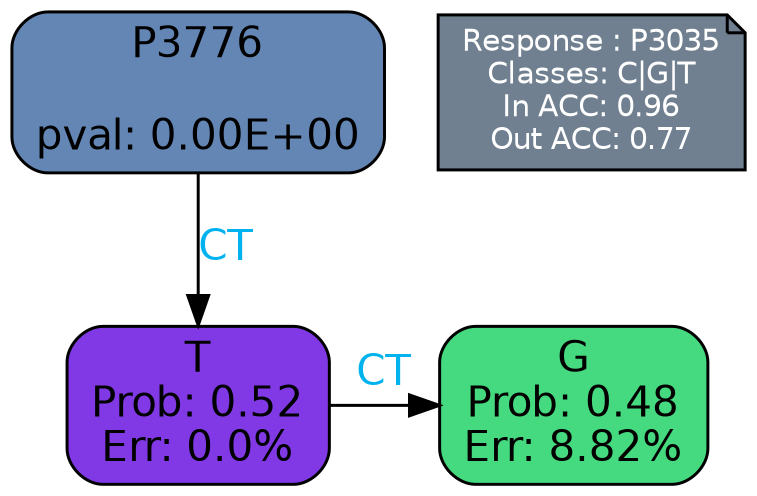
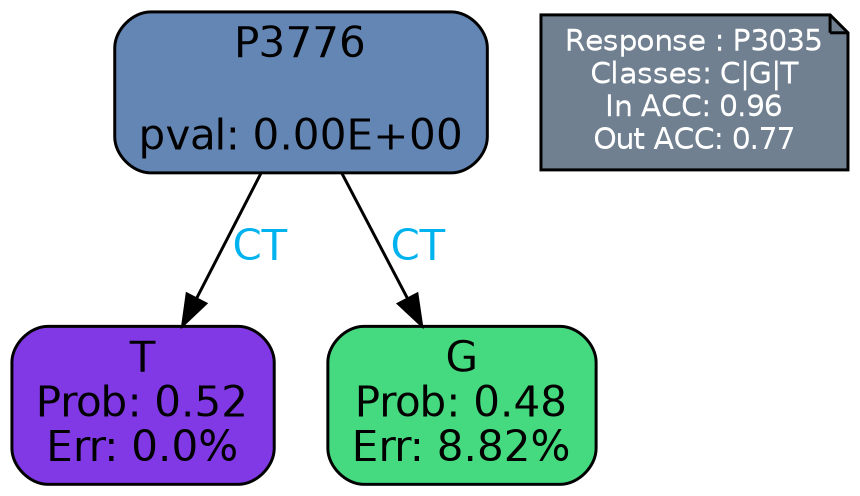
(369, 405) -> (375, 236)
